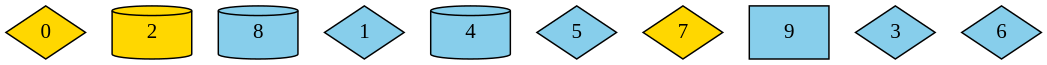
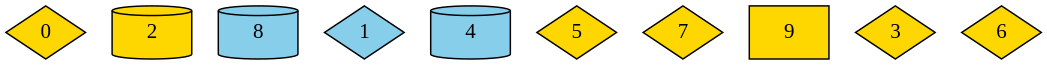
(577, 32) -> (577, 32)
(789, 32) -> (789, 32)
(895, 32) -> (895, 32)
(1002, 32) -> (1002, 32)
